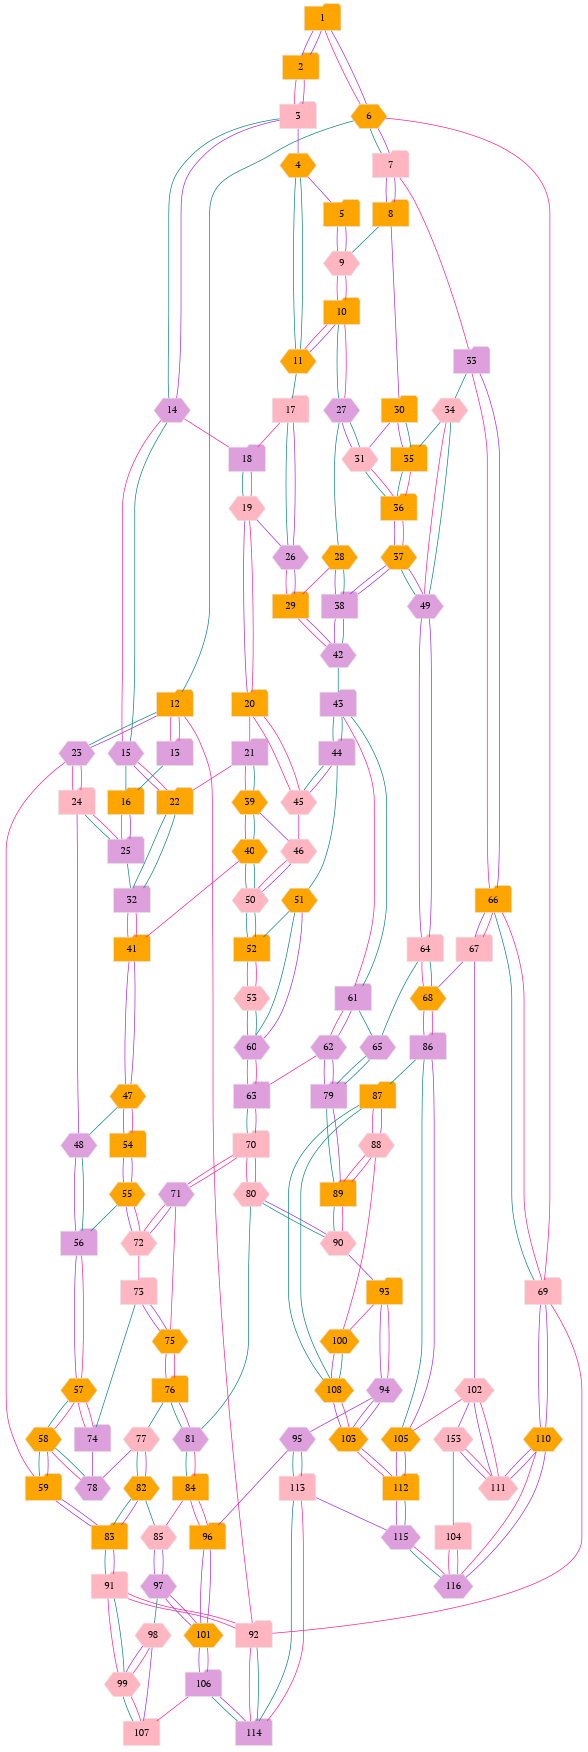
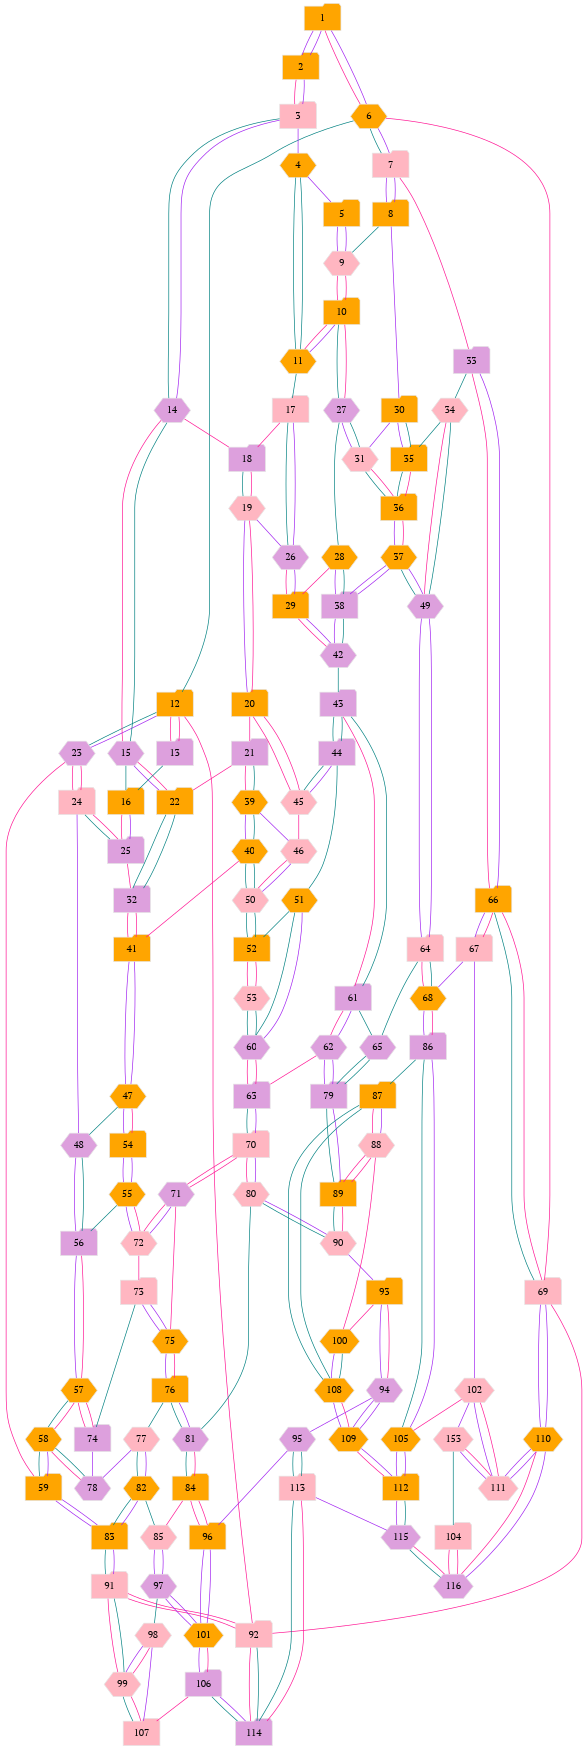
(129, 876) -> (129, 876)
(348, 1439) -> (348, 1439)
